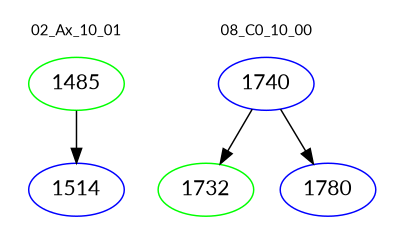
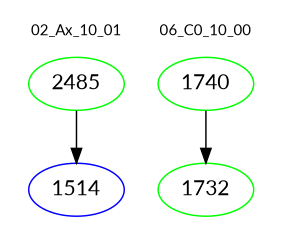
(267, 32) -> (206, 32)
(76, 84) -> (76, 84)
(266, 84) -> (206, 84)
(328, 190) -> none
